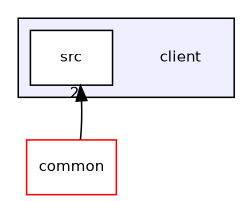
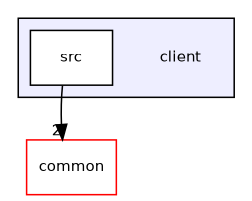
(82, 120) -> (61, 107)
